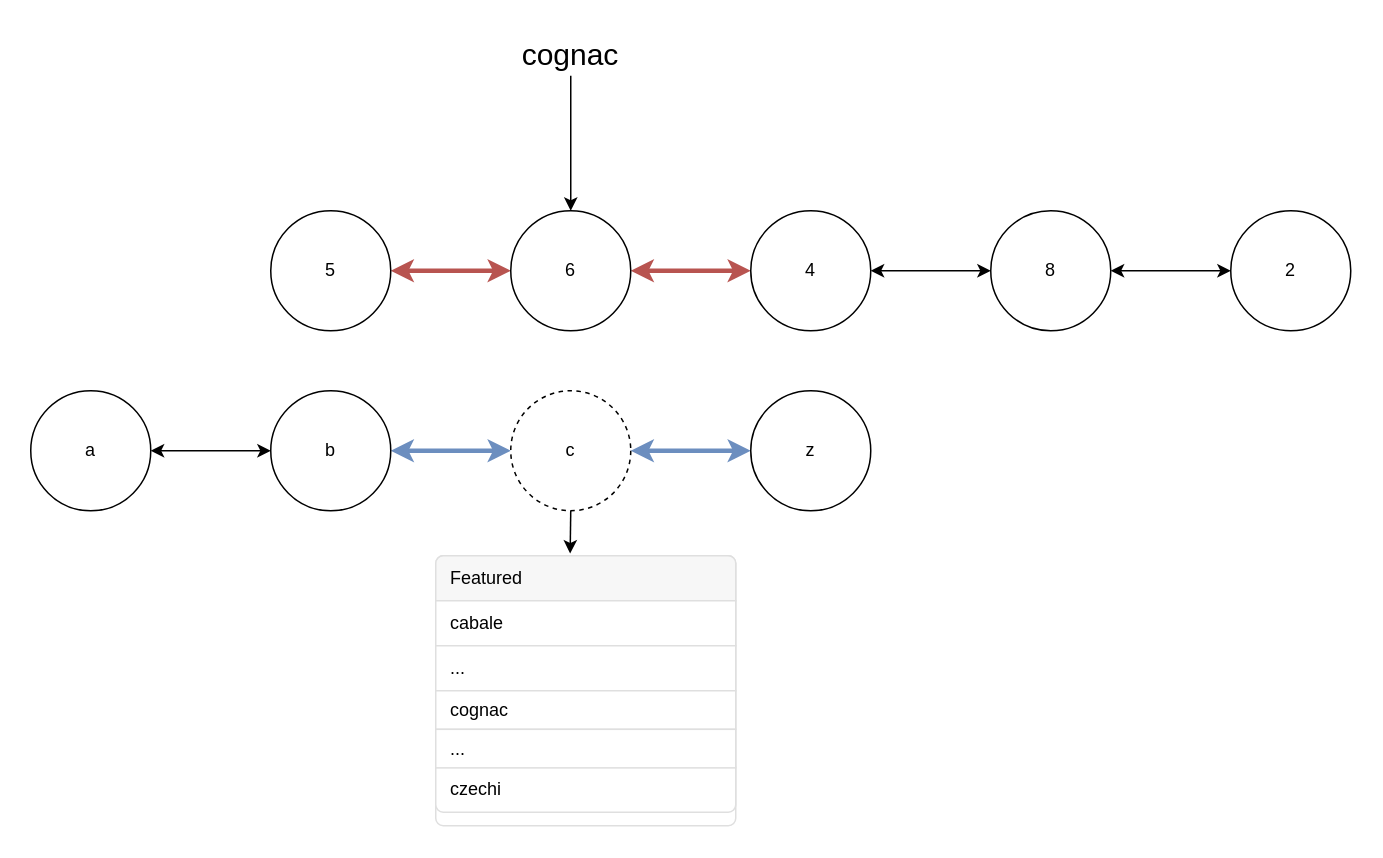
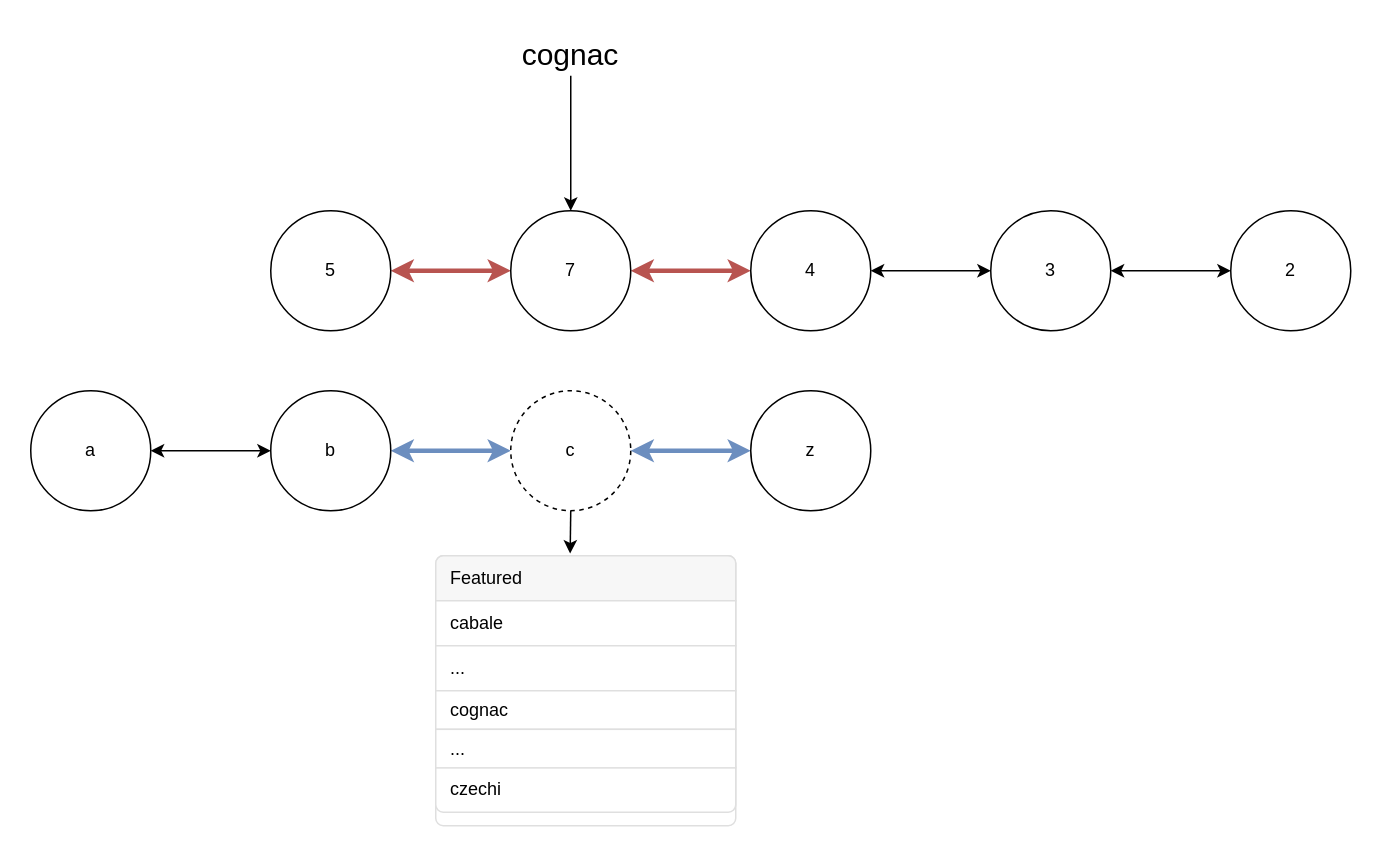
(571, 271) -> (571, 271)
(1051, 271) -> (1051, 271)
